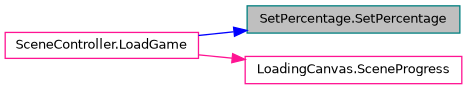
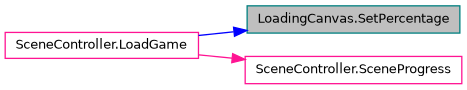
(353, 19) -> (353, 19)
(353, 70) -> (353, 70)
